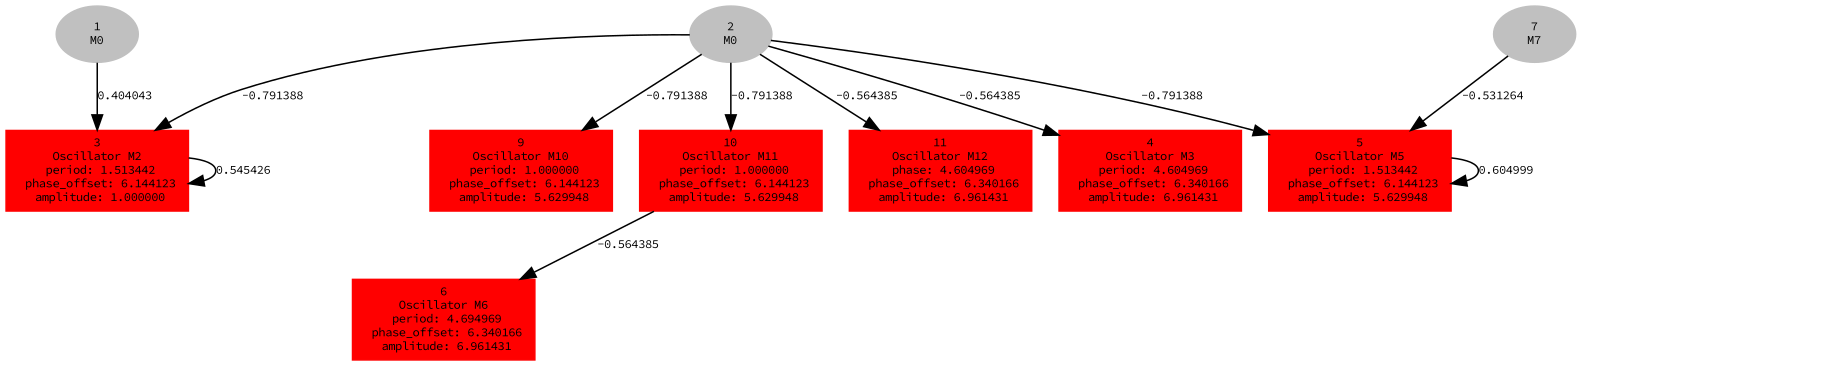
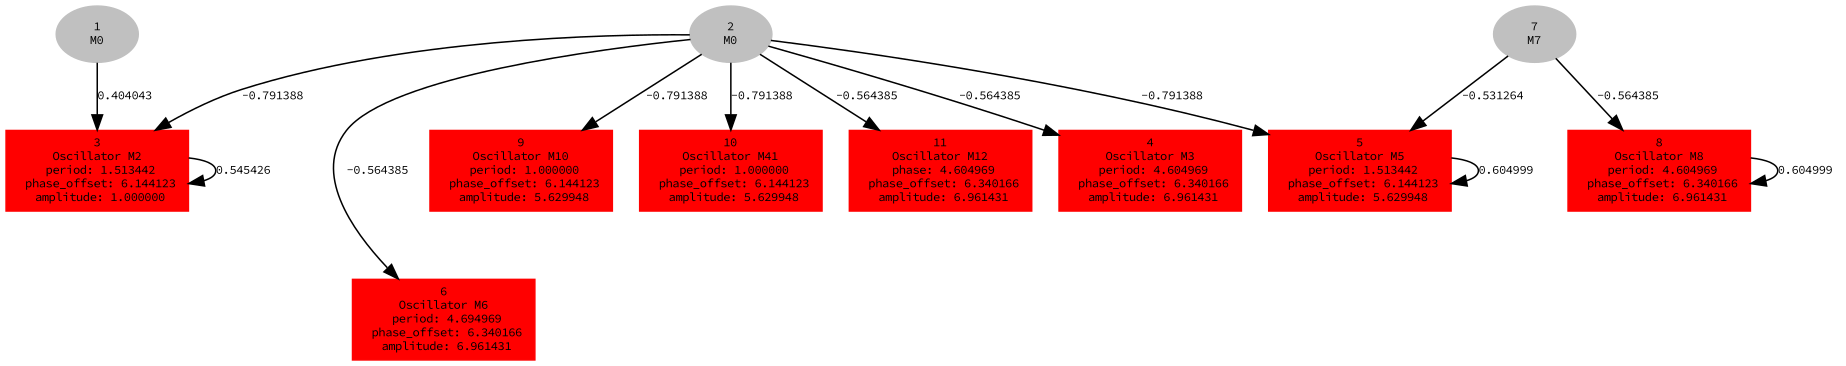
(731, 156) -> (731, 156)
none -> (1659, 171)
(594, 242) -> (437, 85)
